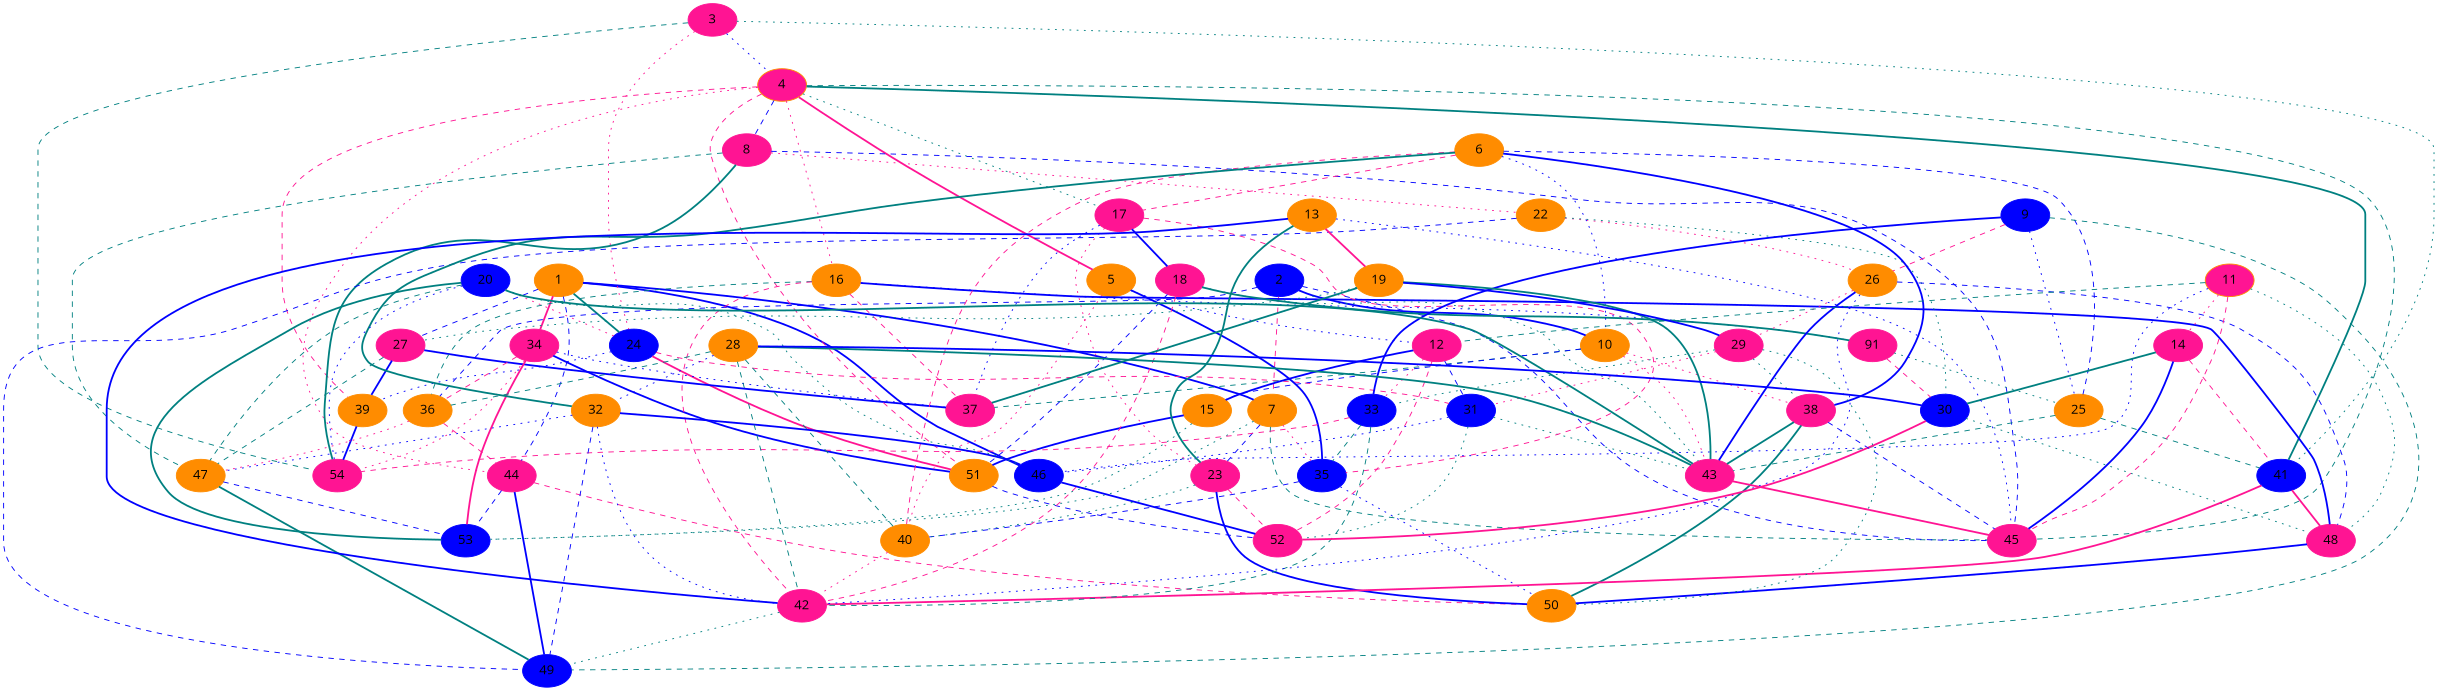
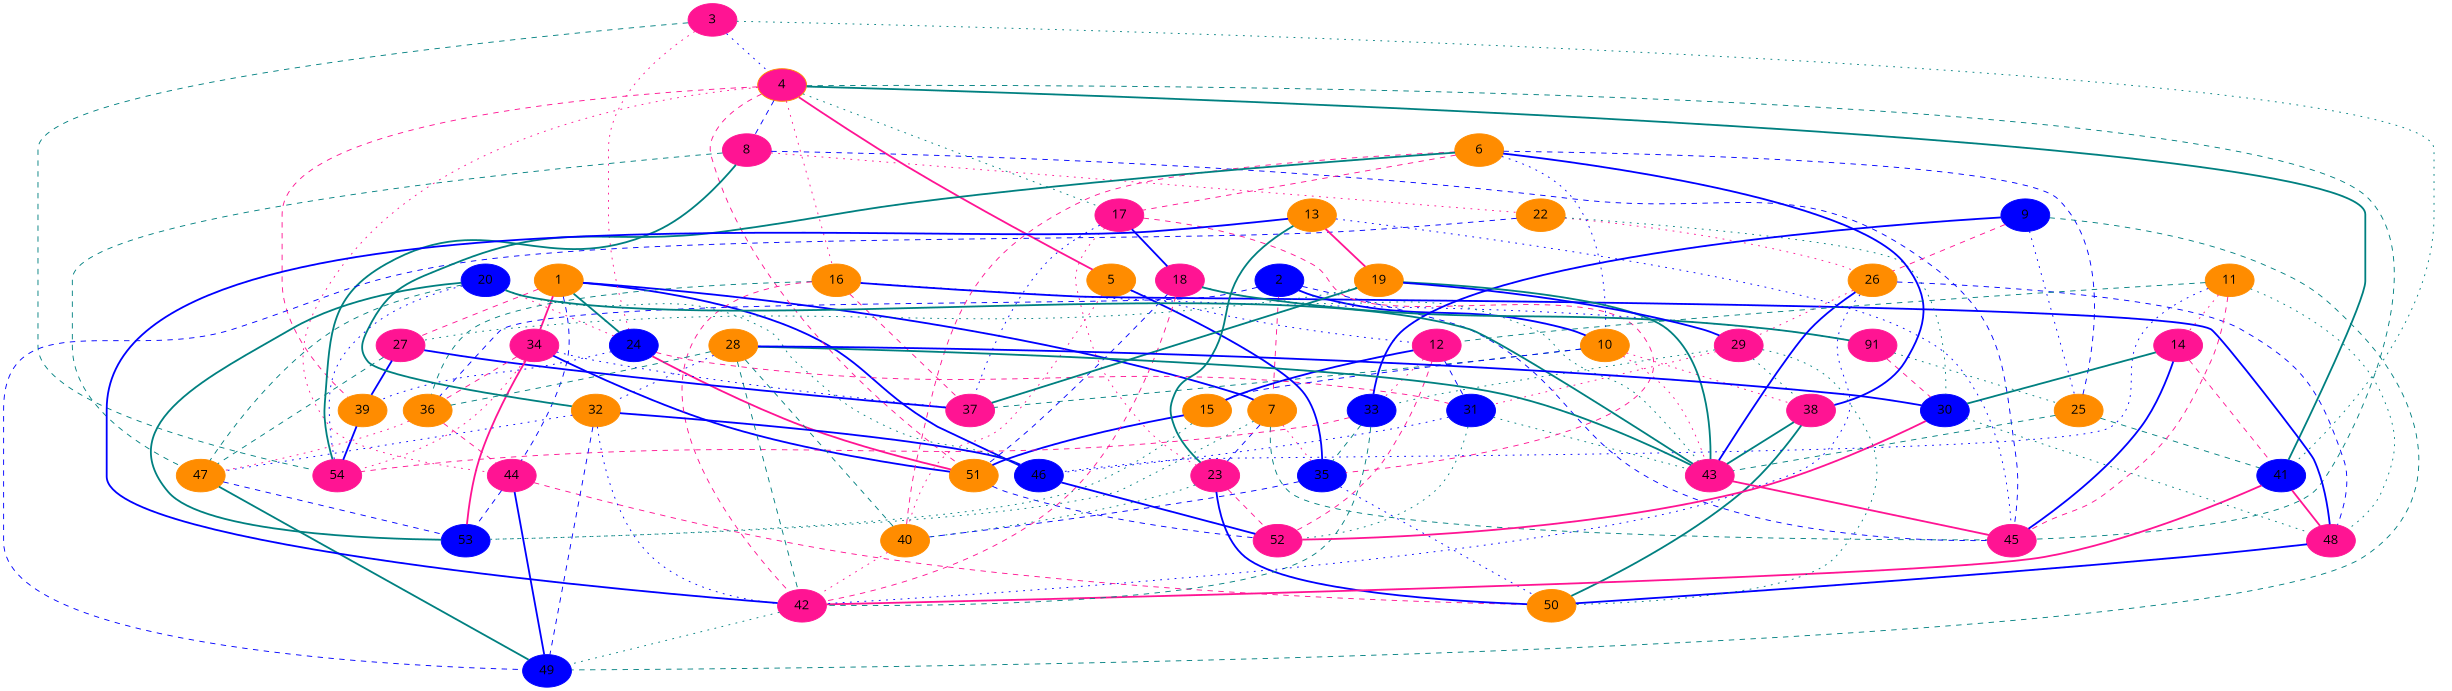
(2230, 280) -> (2230, 280)
(479, 312) -> (479, 312)
(1911, 476) -> none
